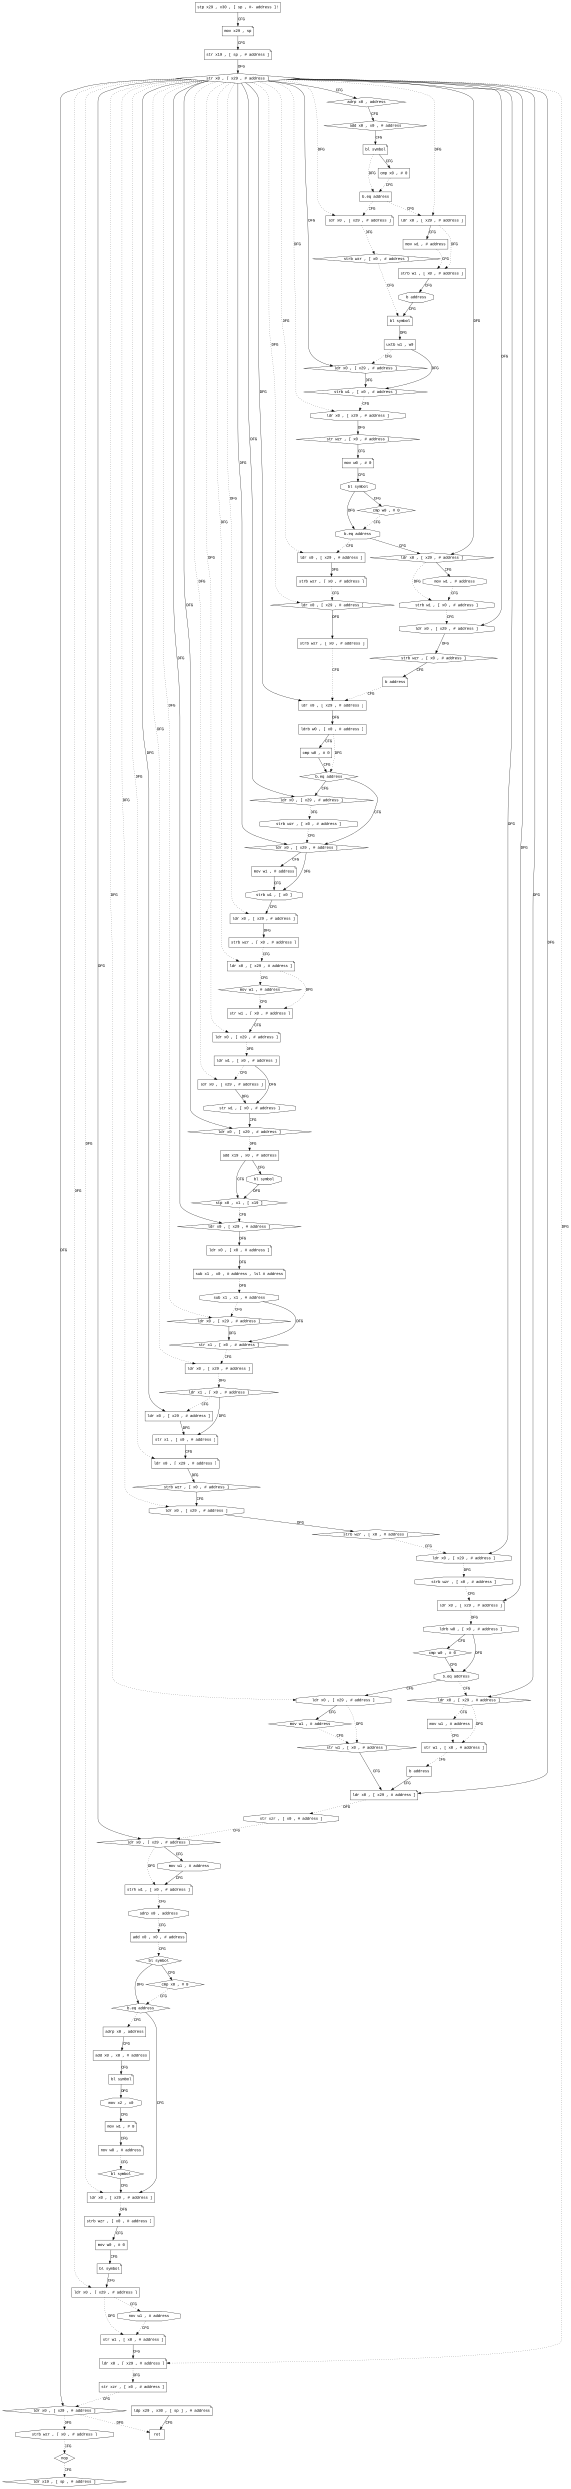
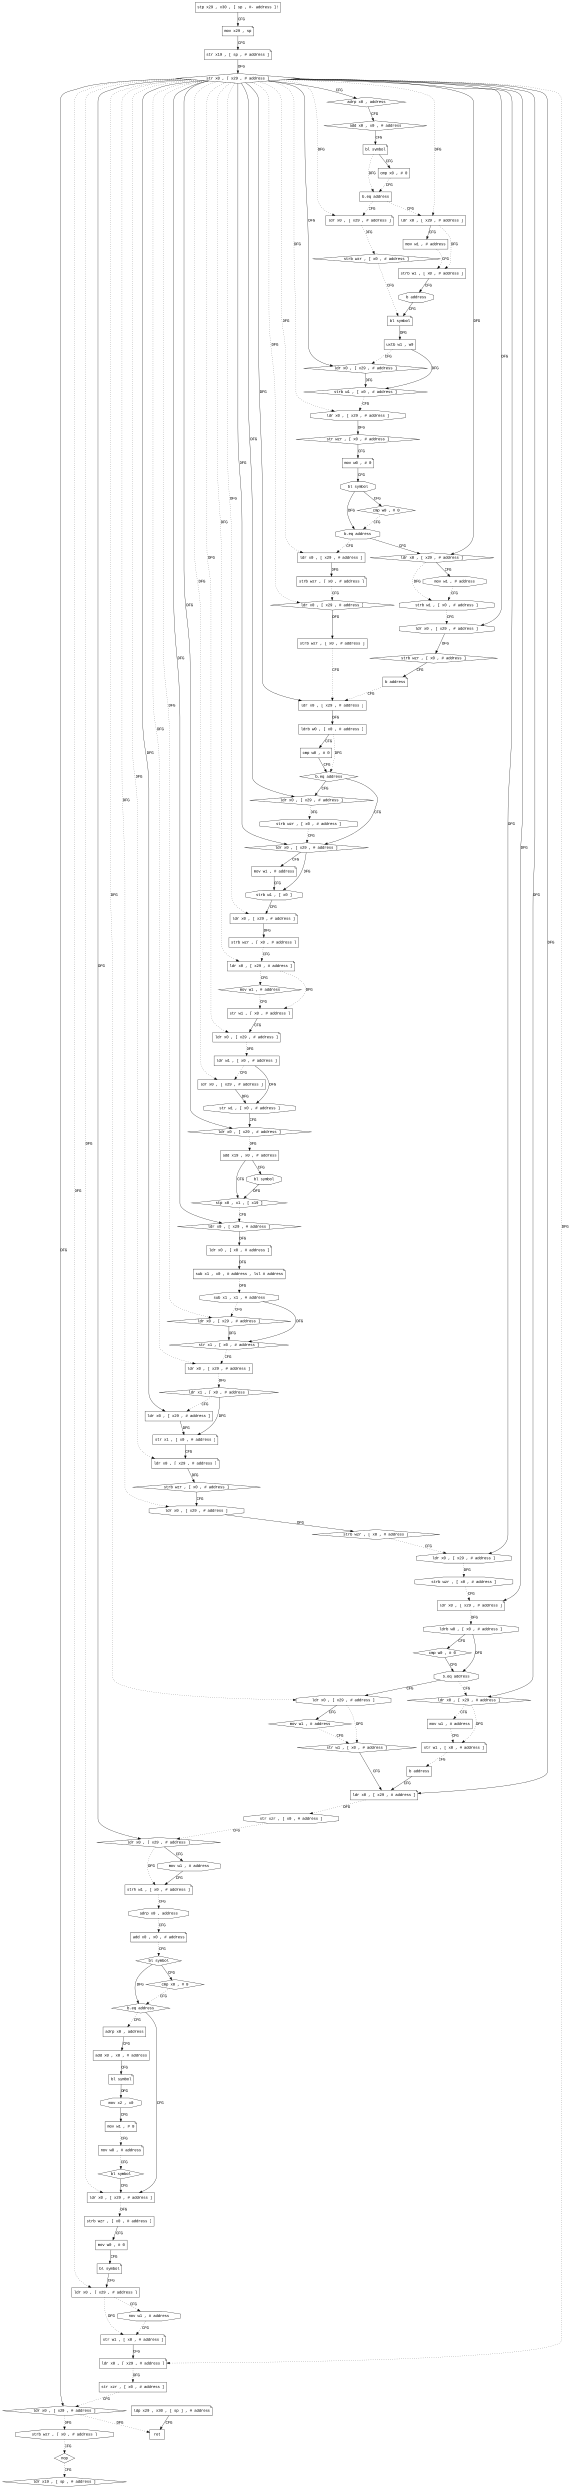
(121, 2137) -> (121, 2137)
